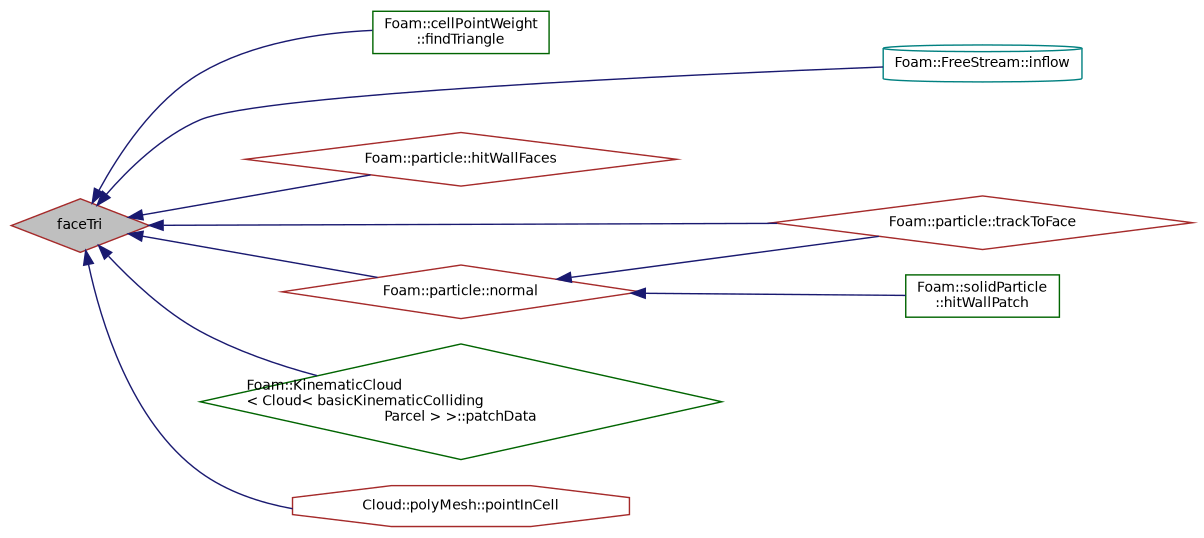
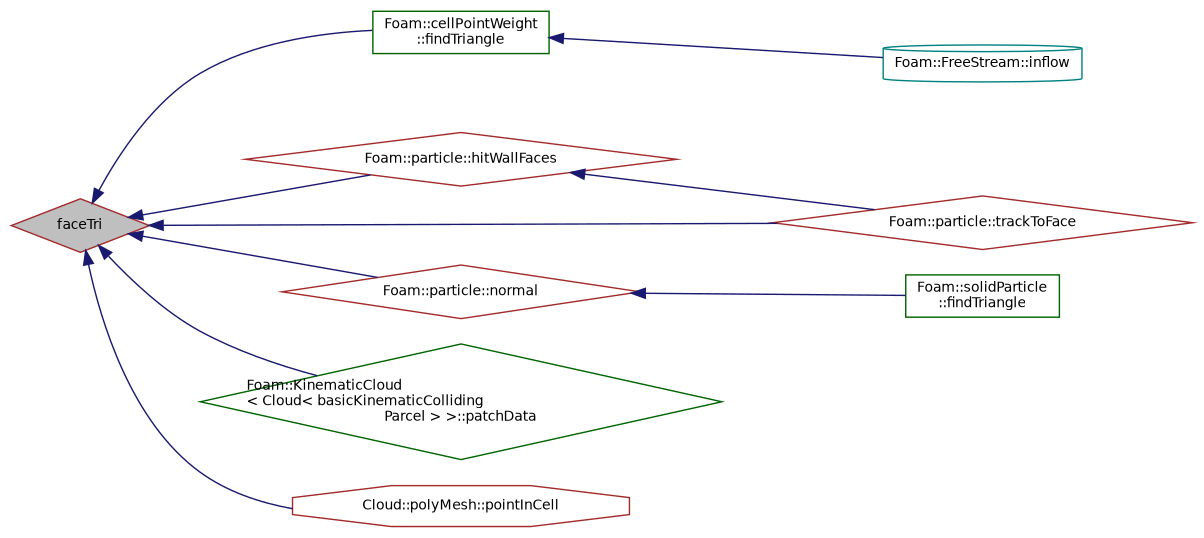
(480, 87) -> (723, 48)
(725, 257) -> (730, 192)
(983, 296) -> (983, 296)
